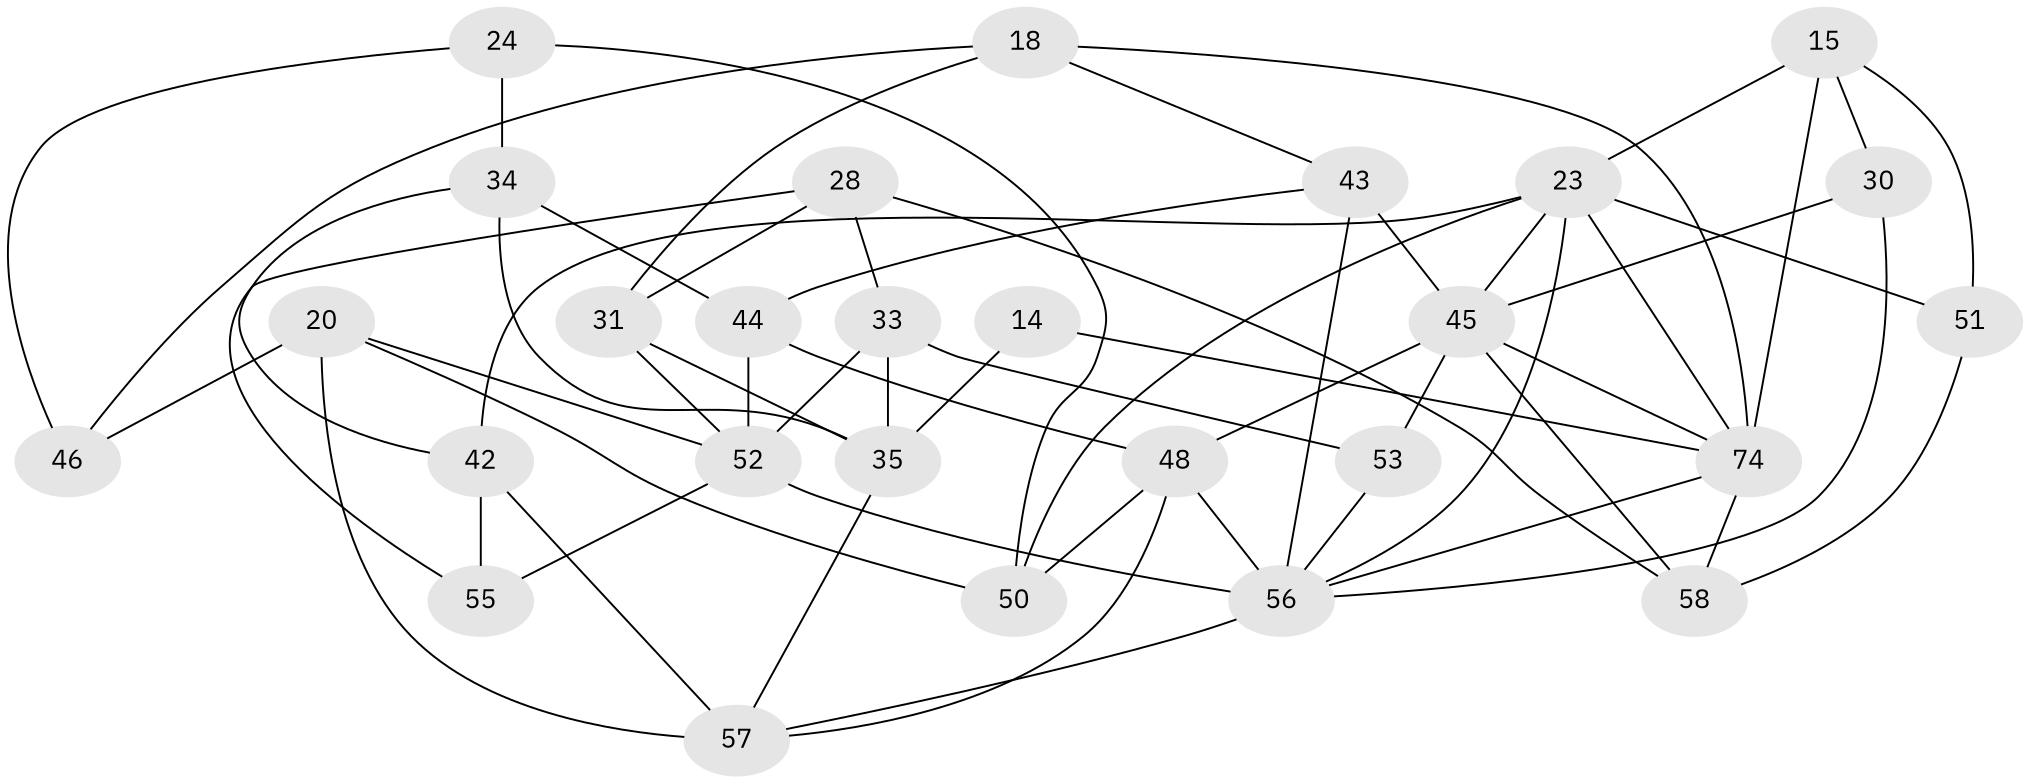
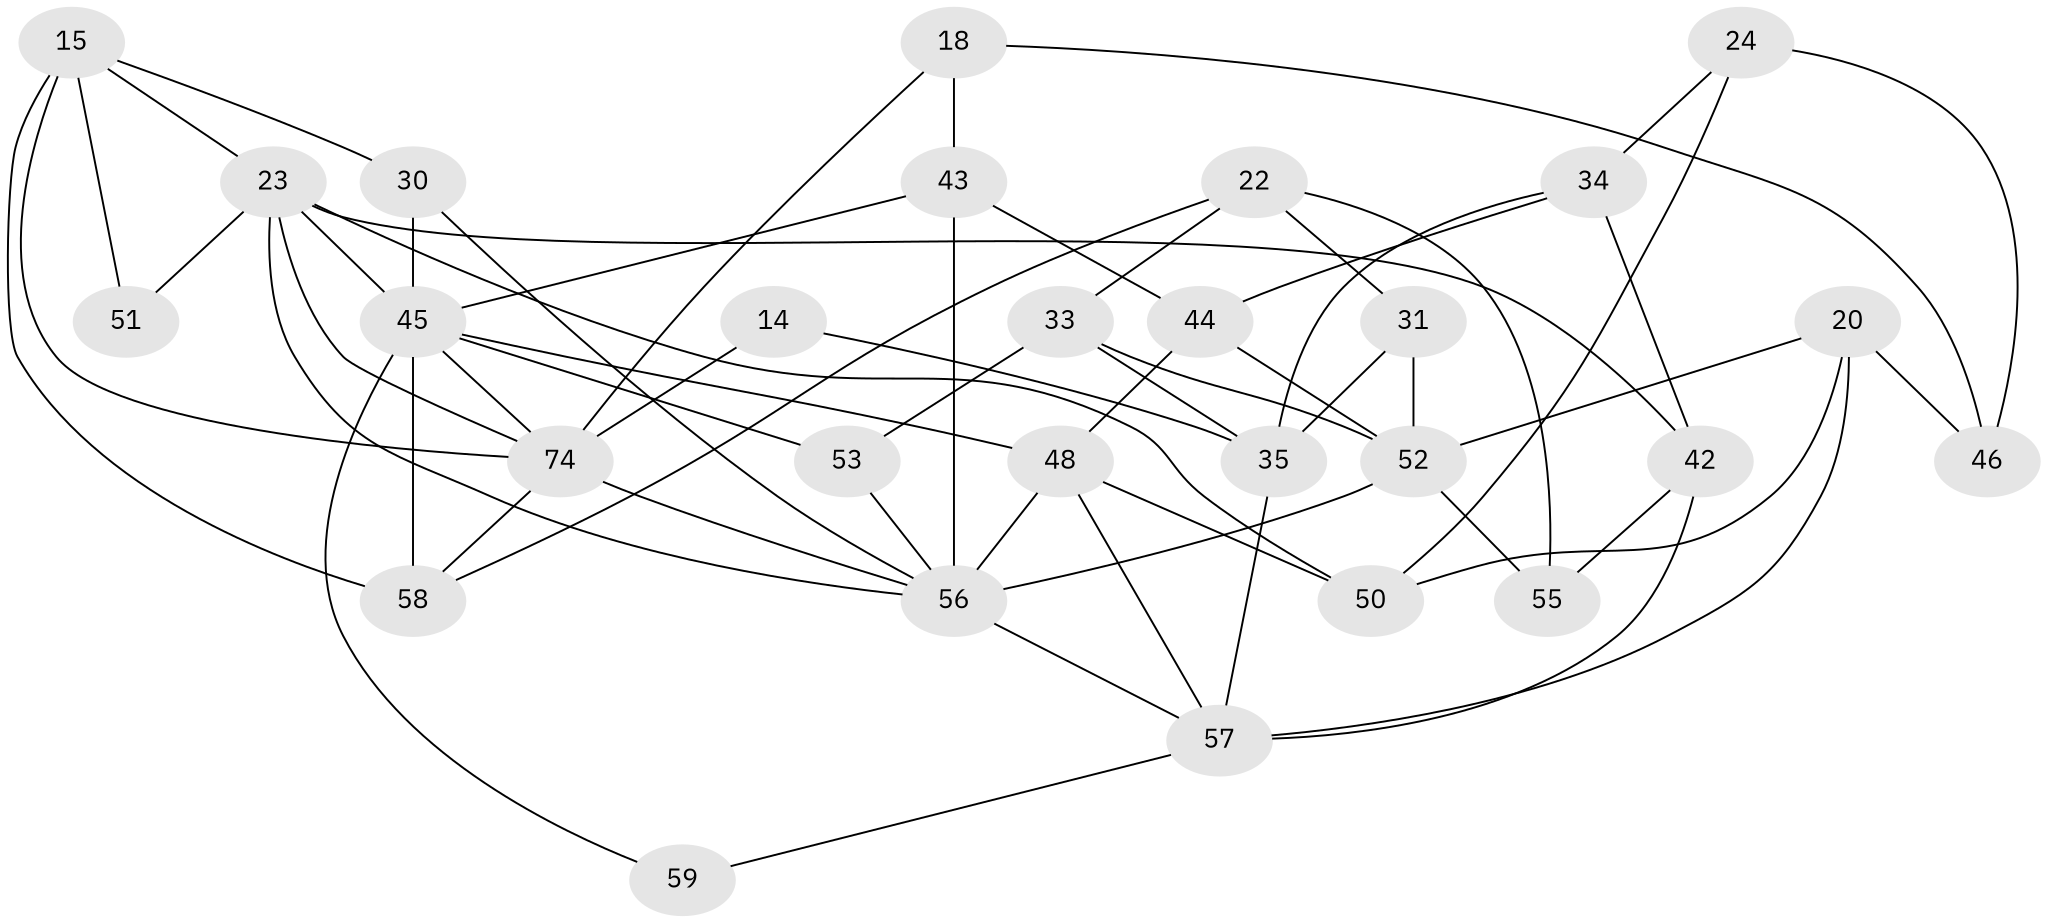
(783, 143) -> none
(845, 182) -> (1254, 182)
(1884, 502) -> (57, 411)
none -> (683, 880)
